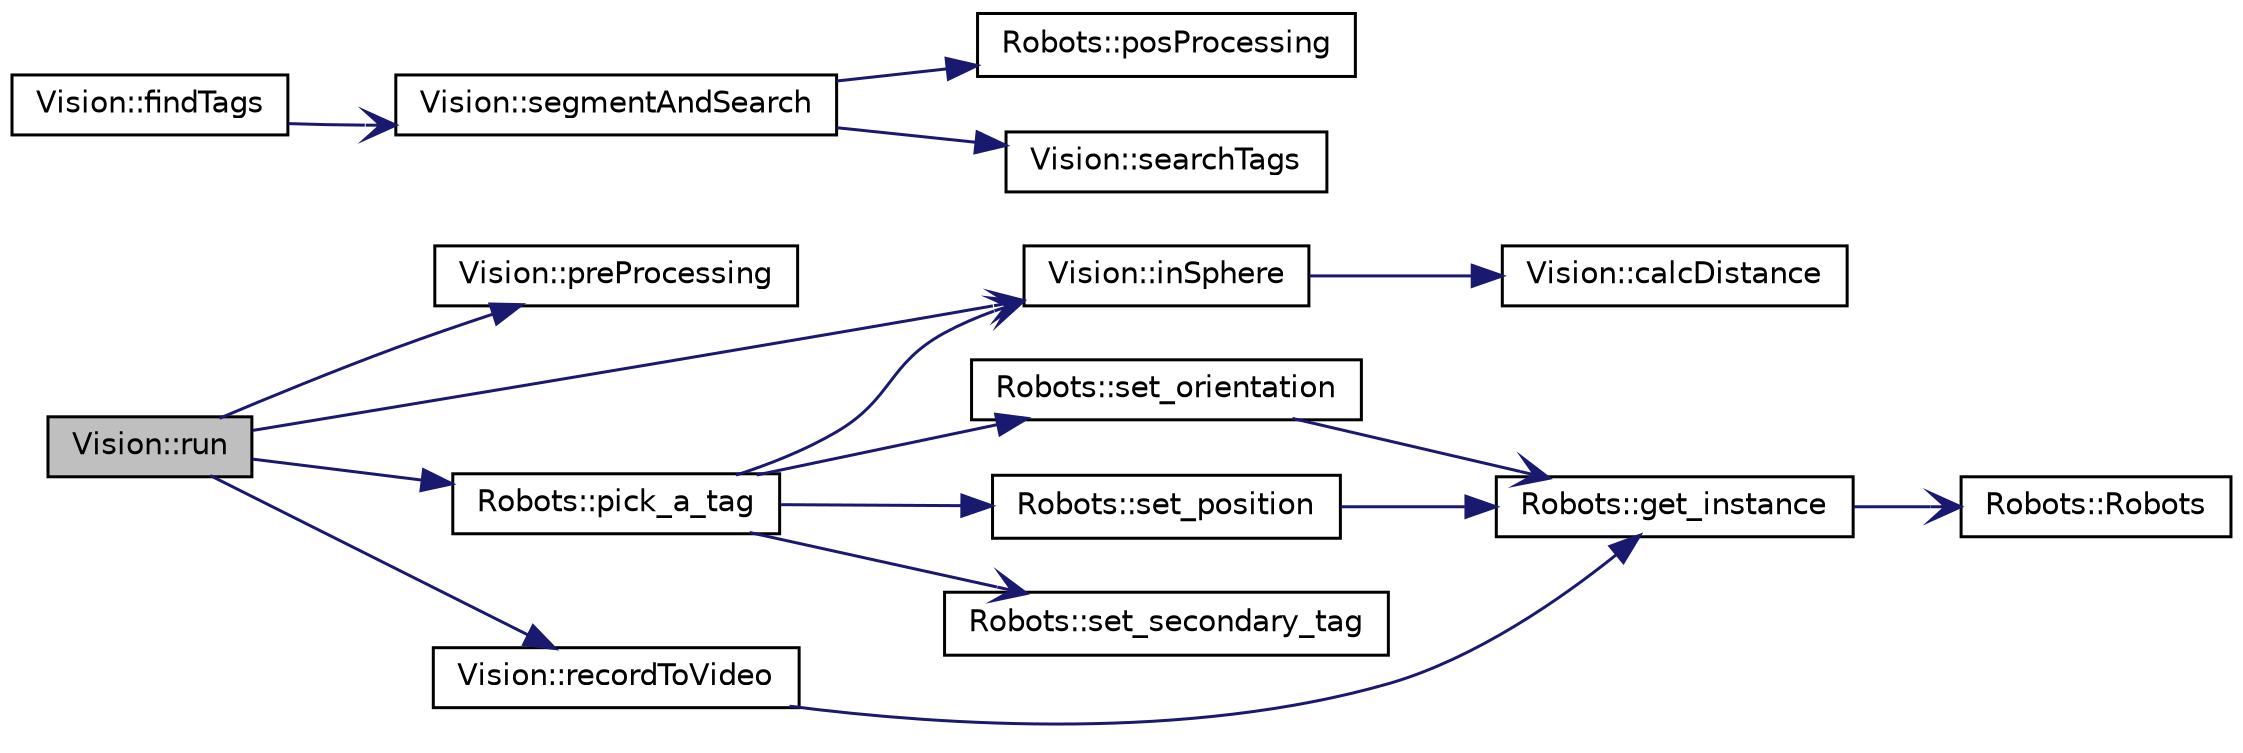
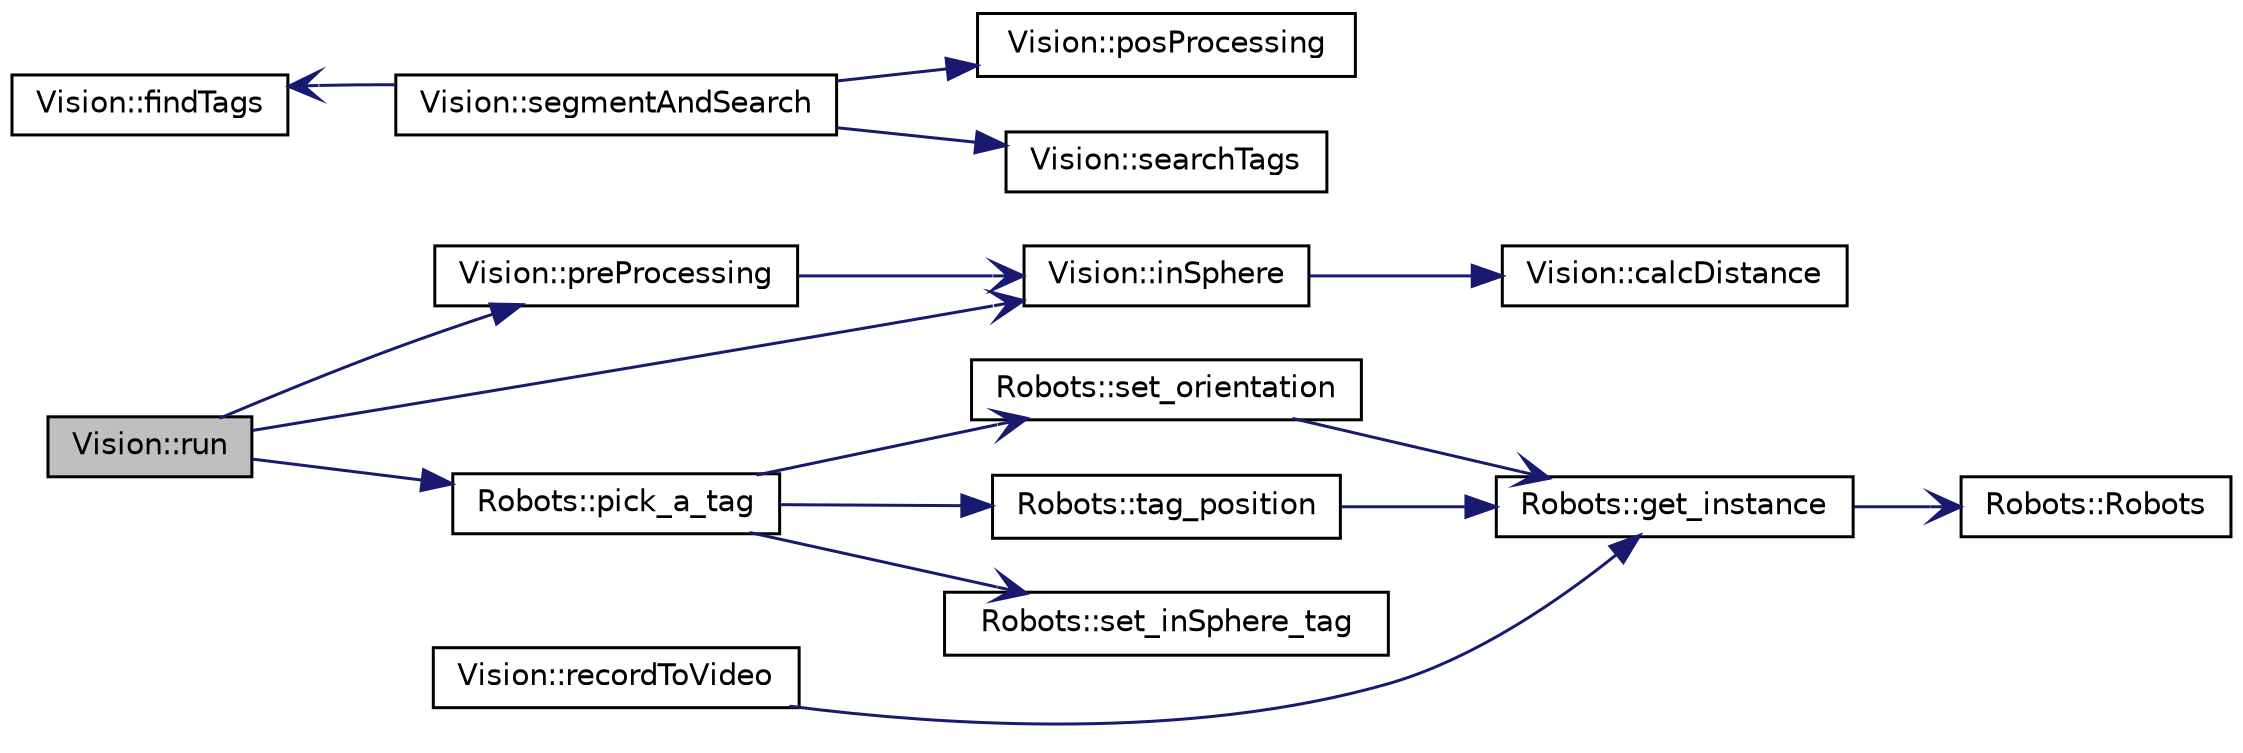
(1166, 45) -> (1166, 45)
(327, 125) -> (357, 85)
(872, 403) -> (895, 276)
(877, 450) -> (877, 450)
(1166, 507) -> (1166, 507)
(369, 555) -> none
(1166, 624) -> (1166, 624)
